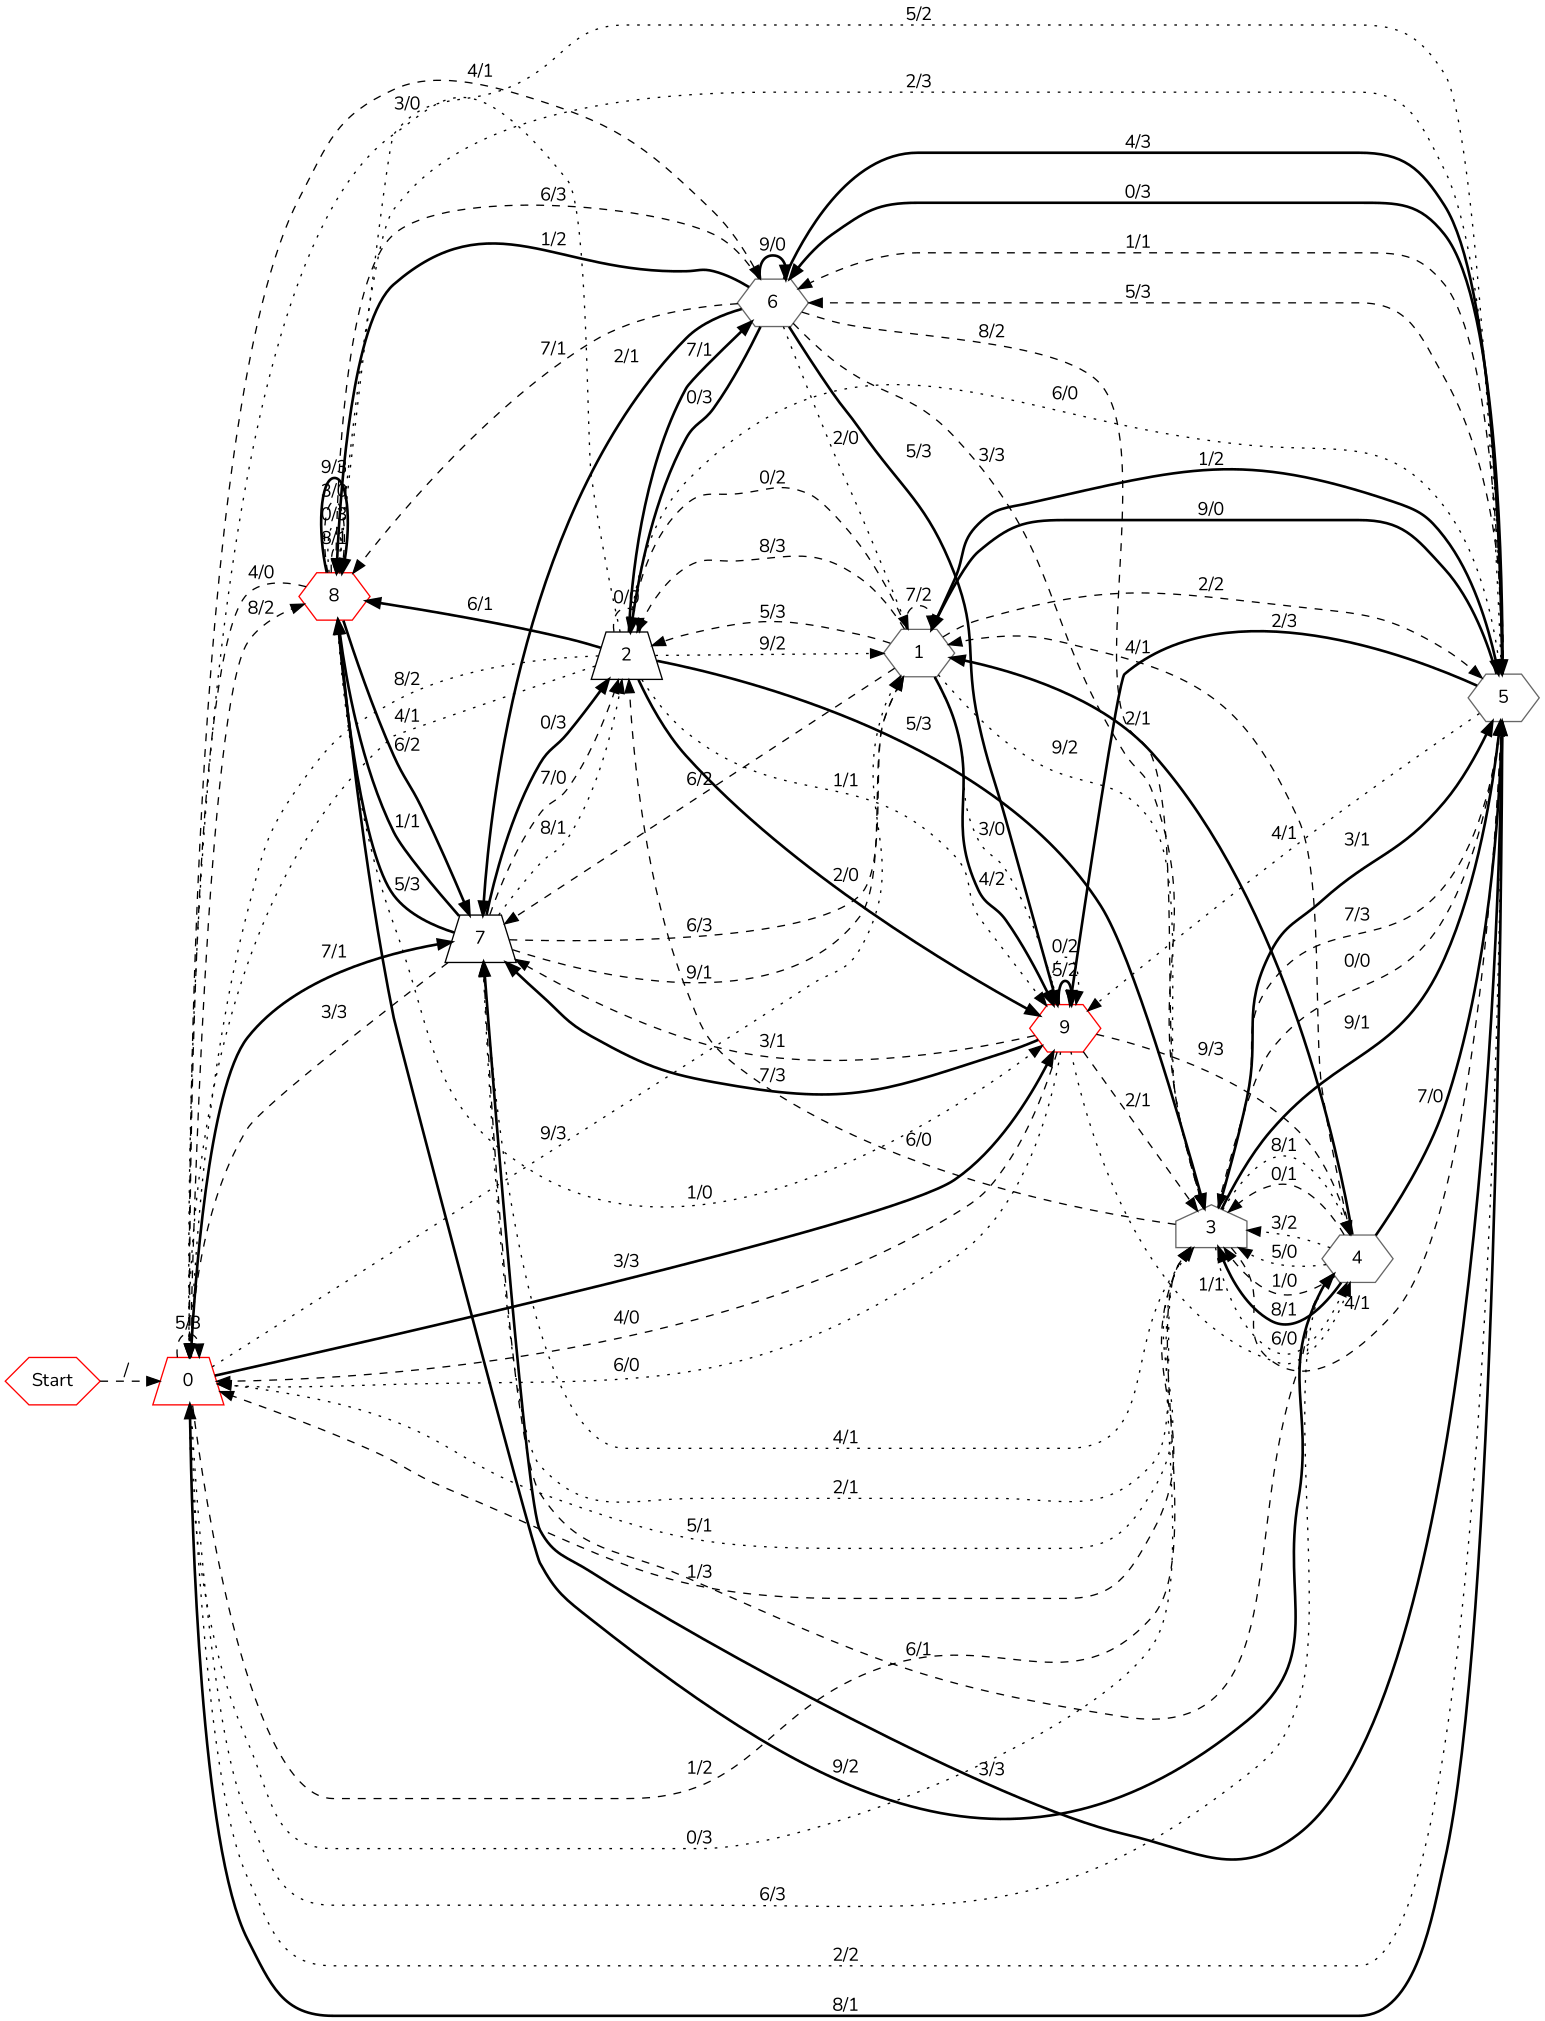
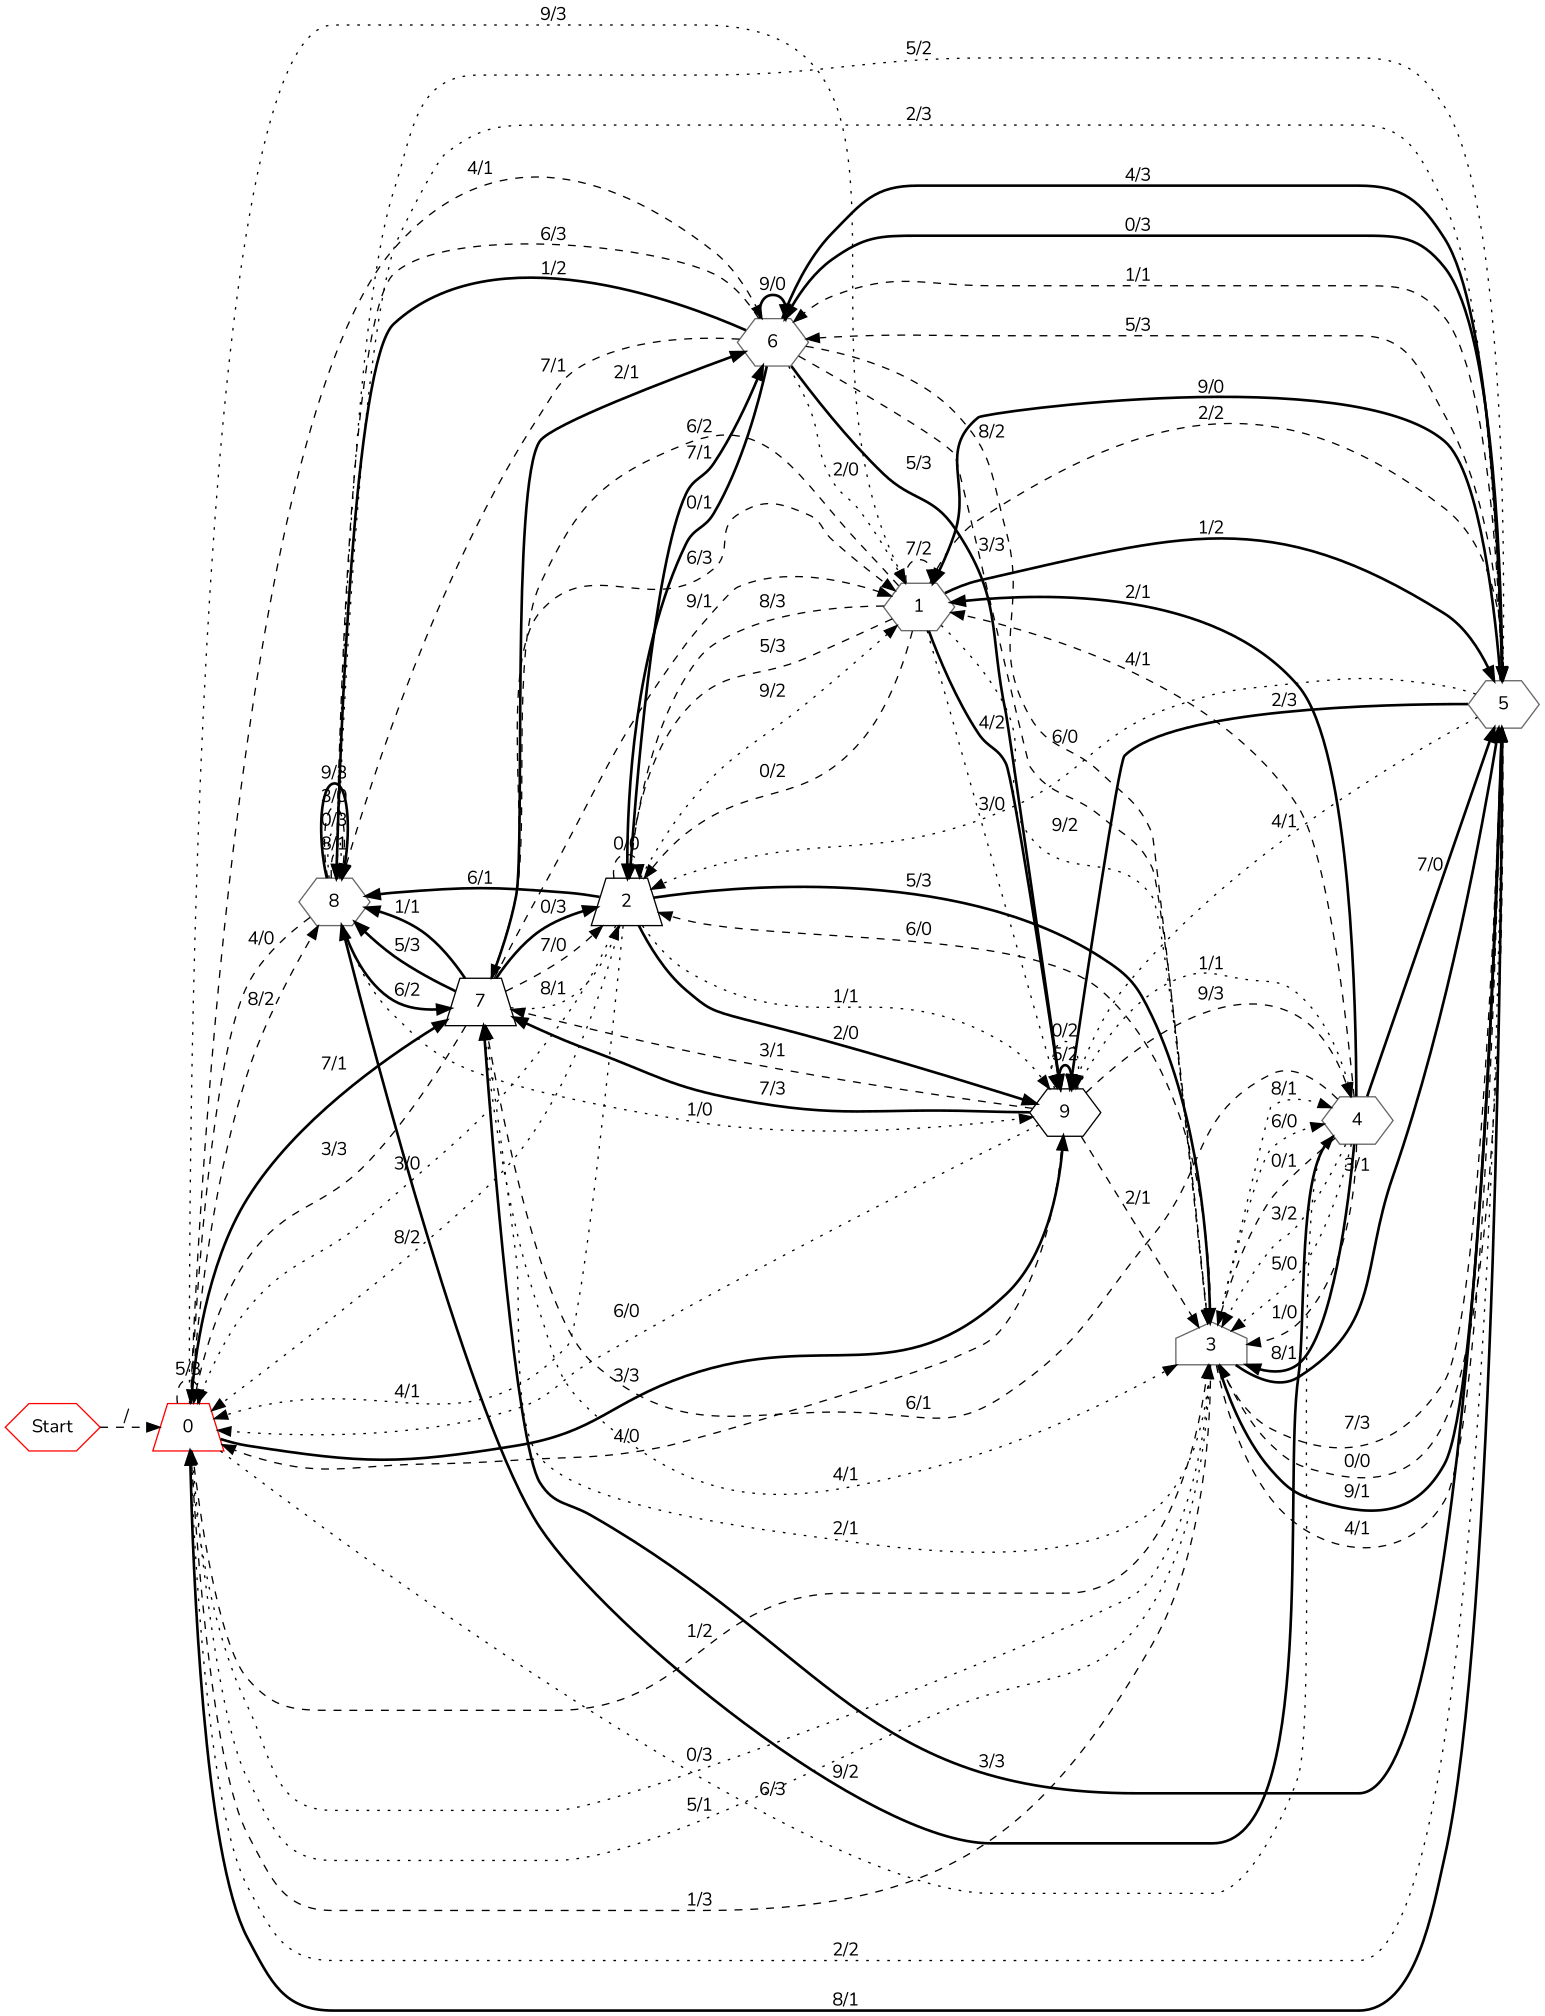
(700, 398) -> (700, 504)
(549, 572) -> (522, 605)
(334, 596) -> (334, 902)
(1065, 1028) -> (1065, 1113)
(650, 1664) -> (887, 1812)
